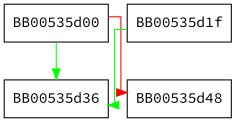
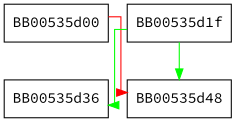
(56, 56) -> none
none -> (179, 56)
